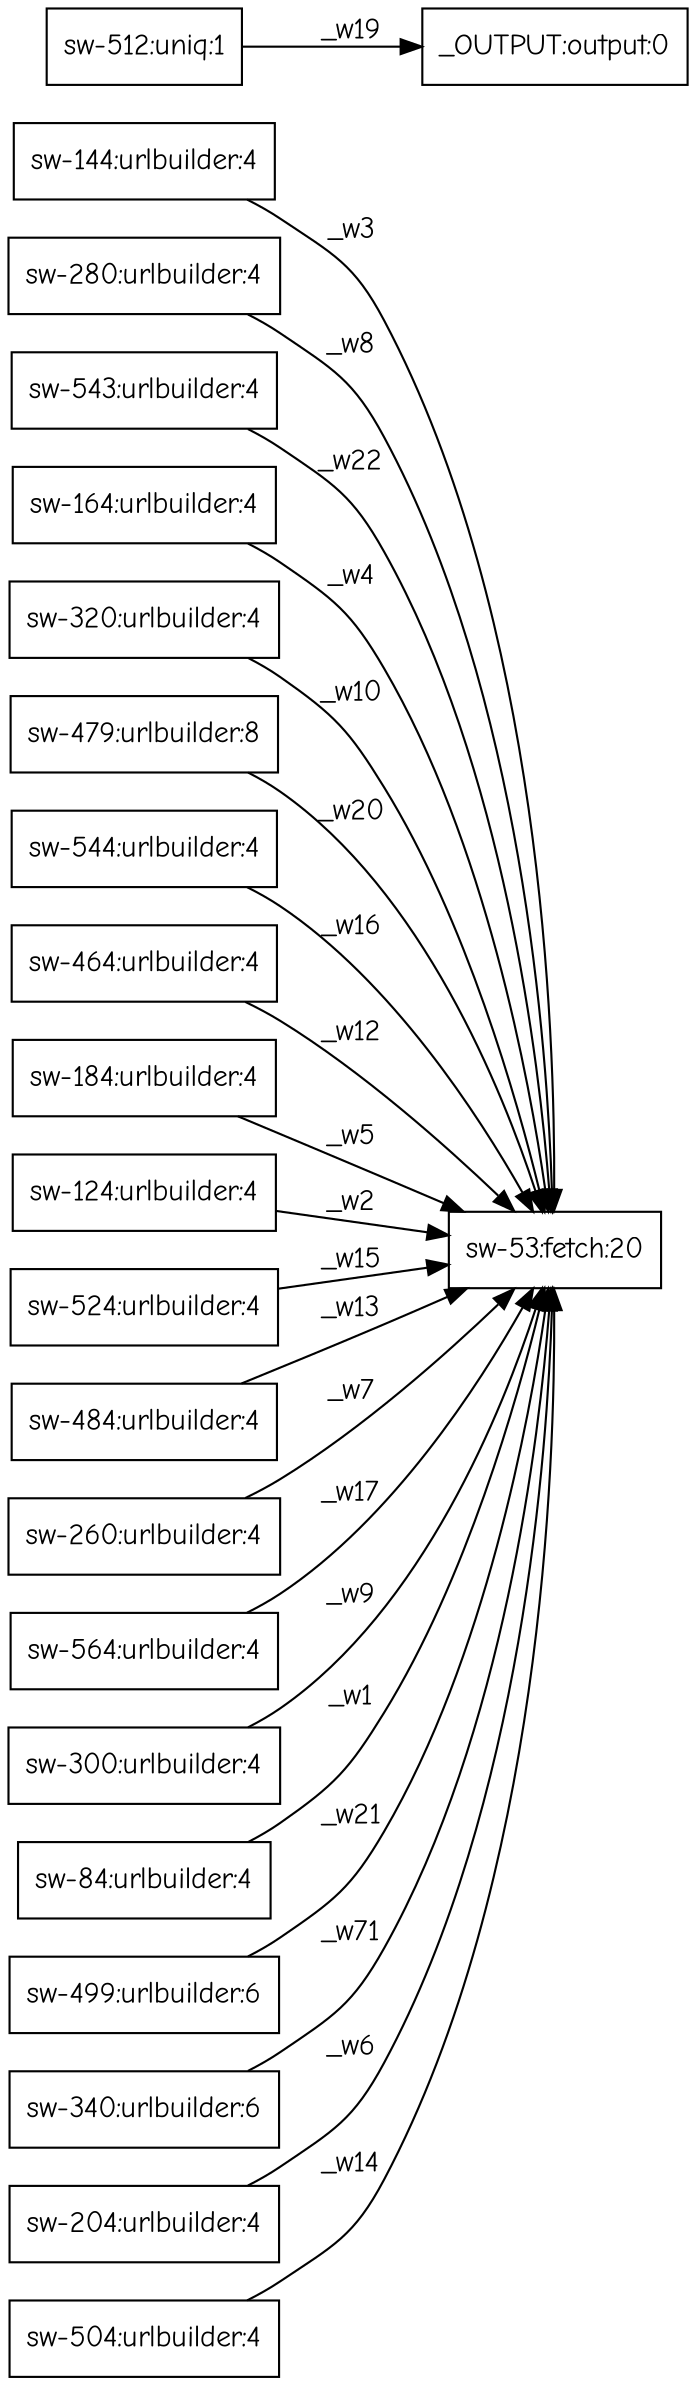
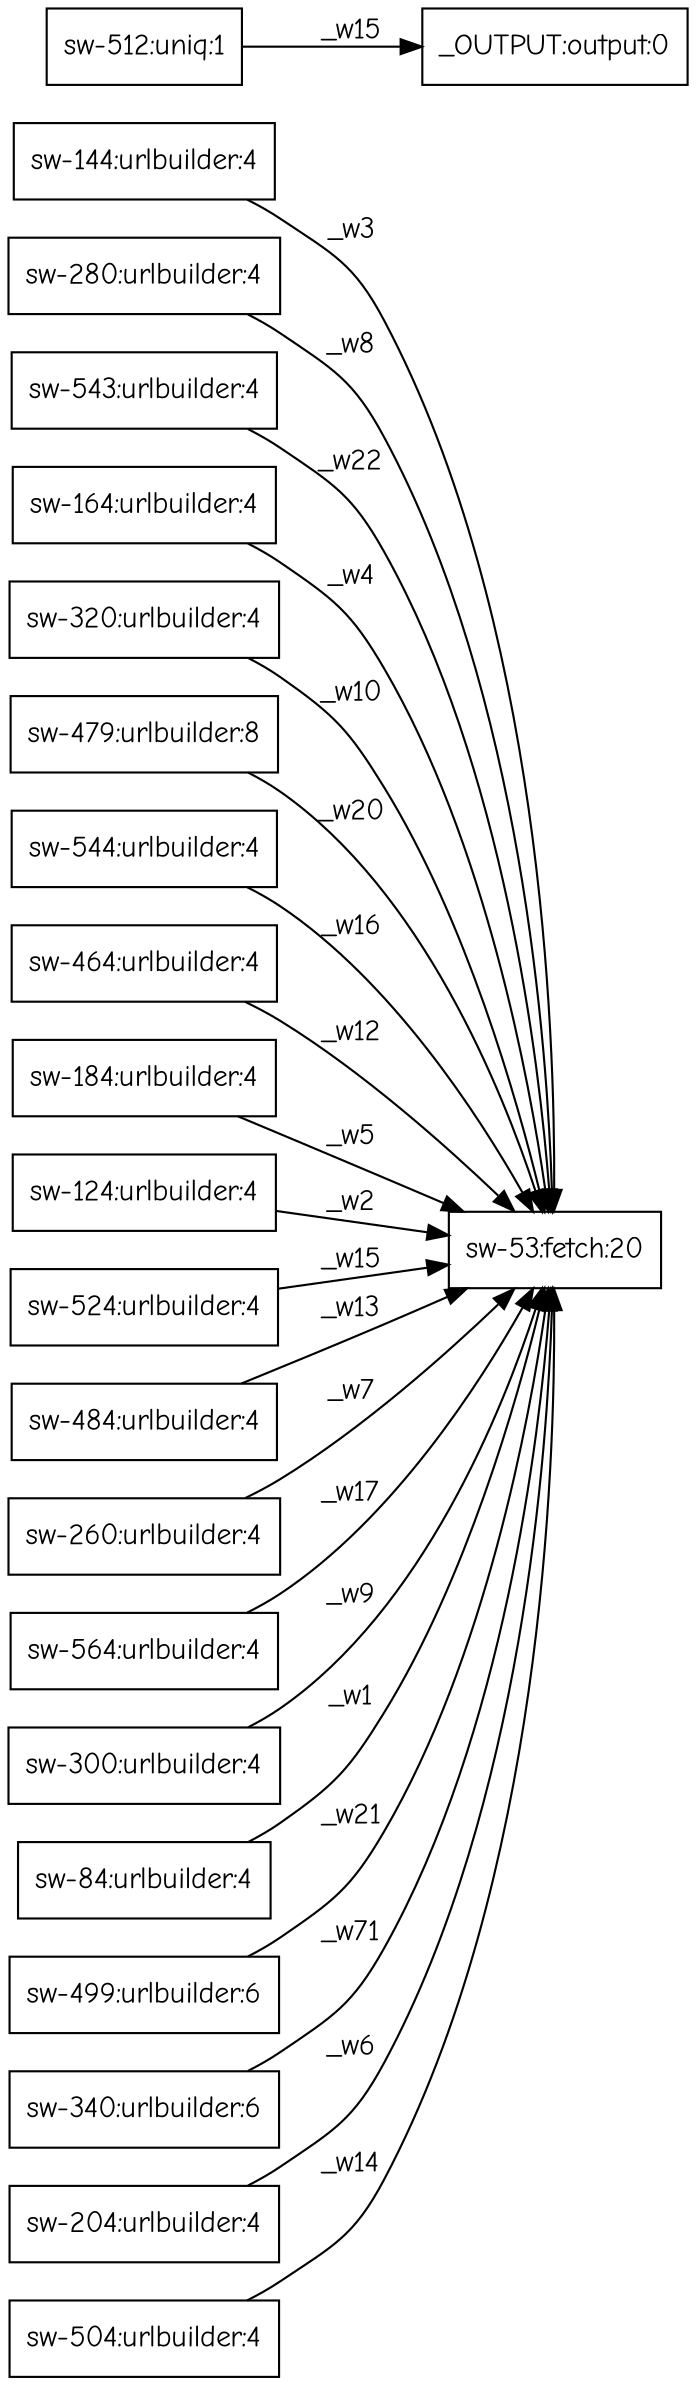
(351, 31) -> (351, 31)
